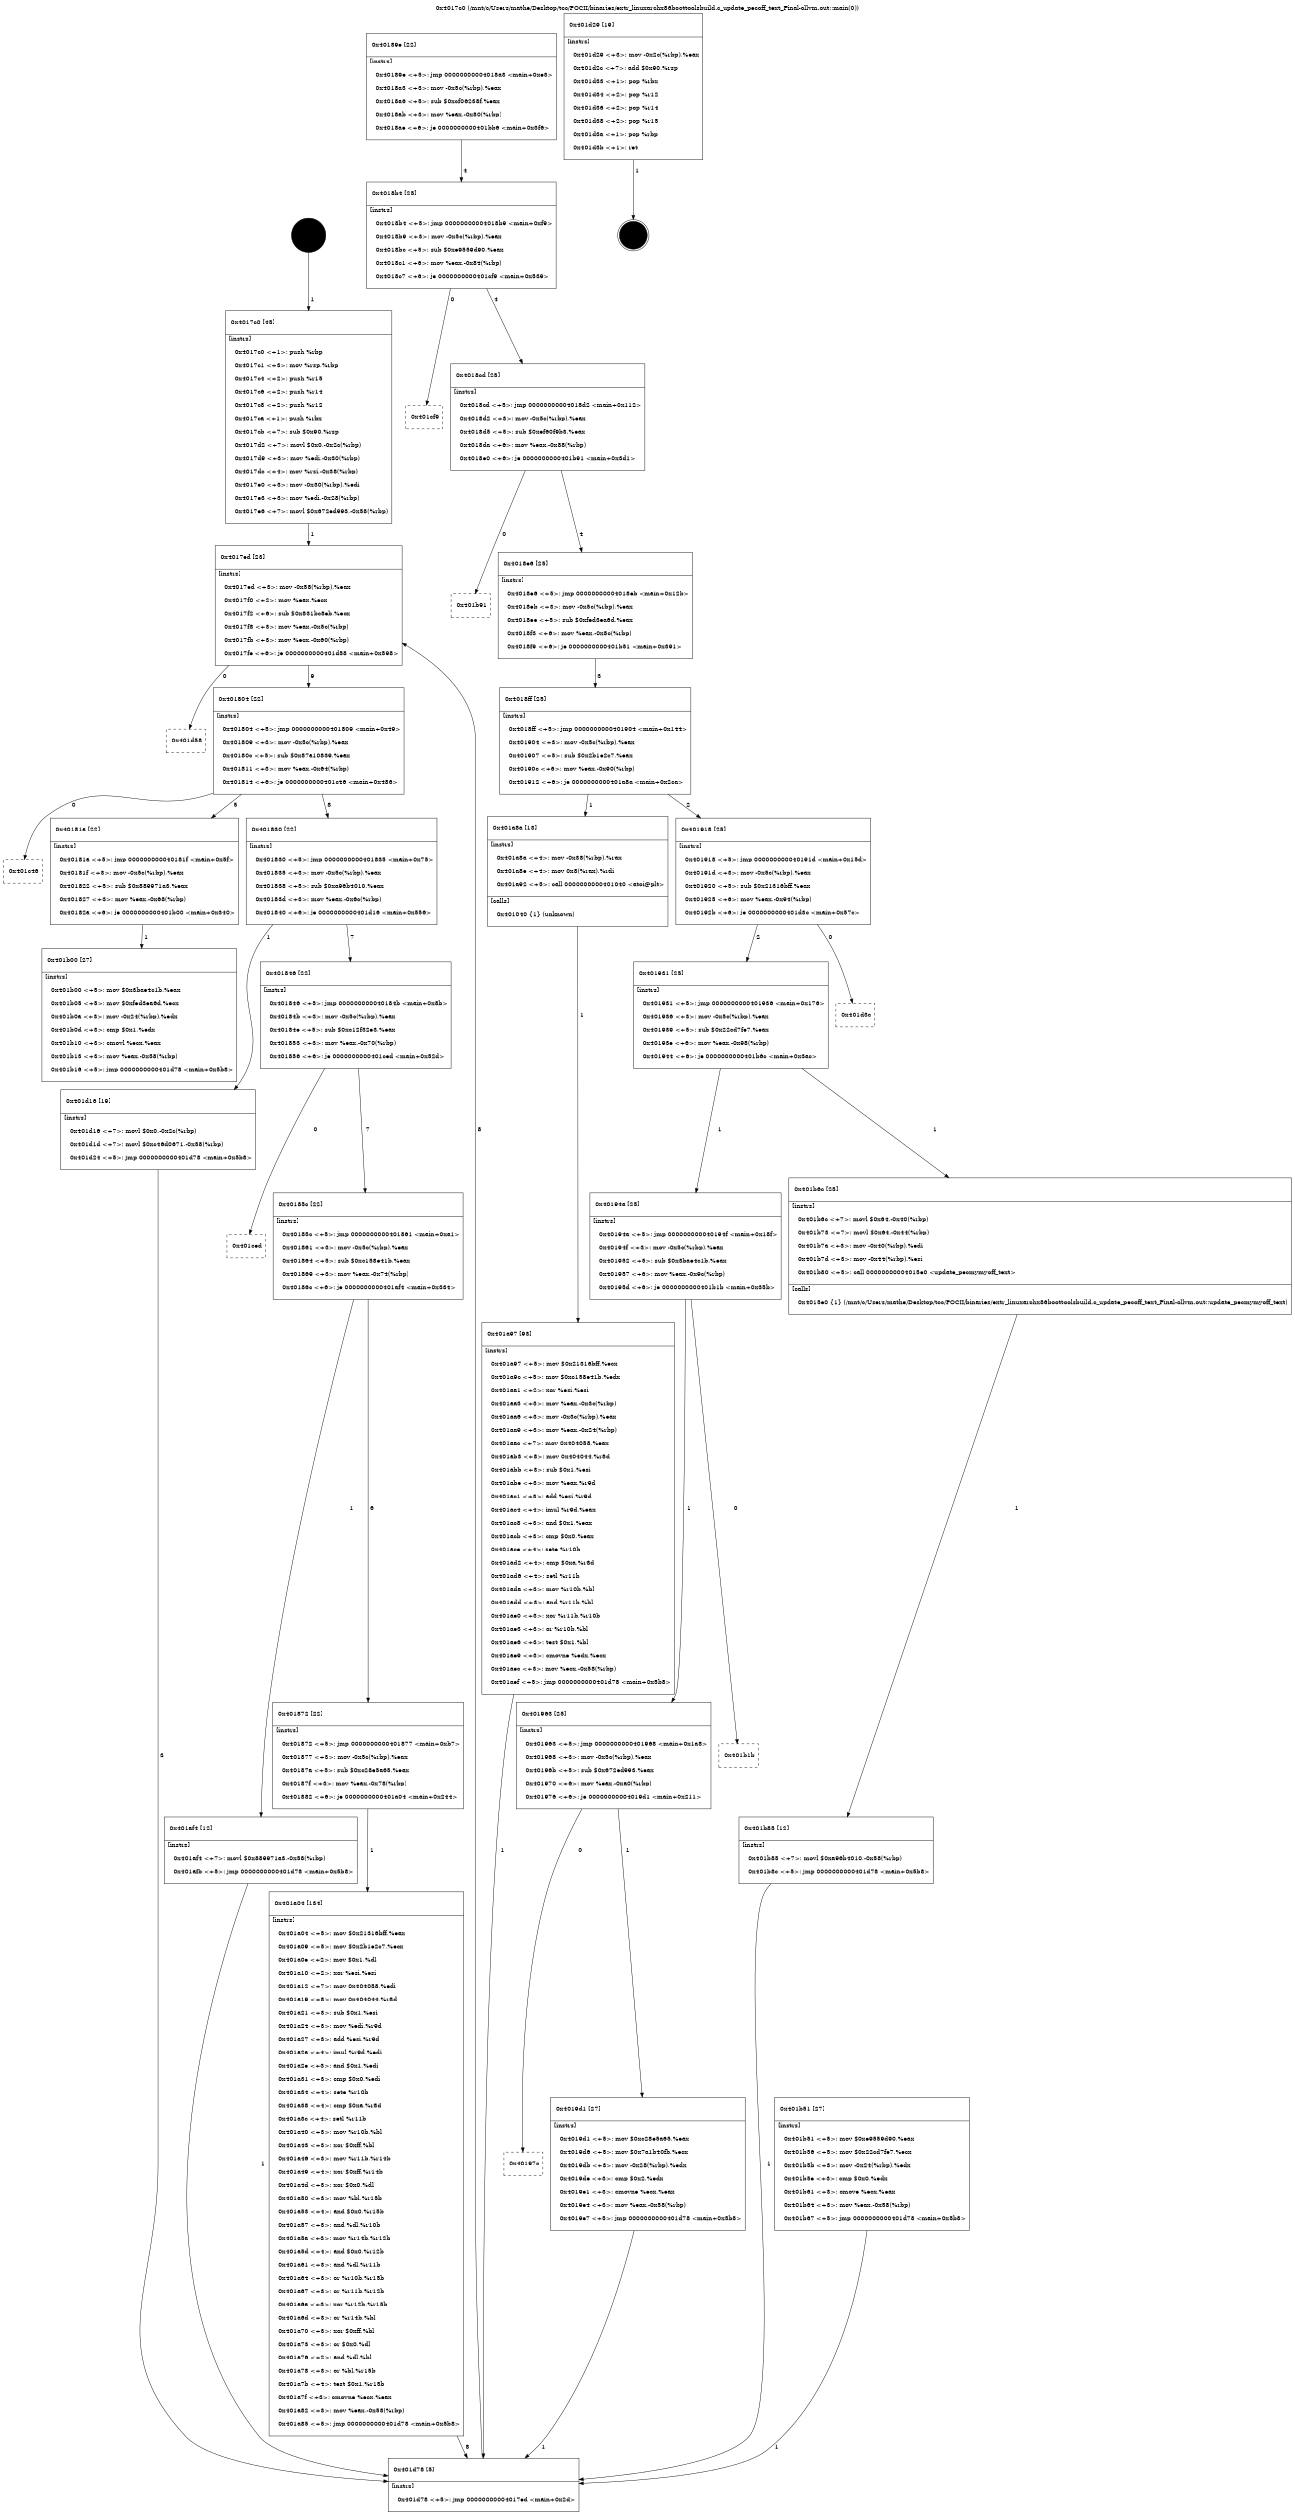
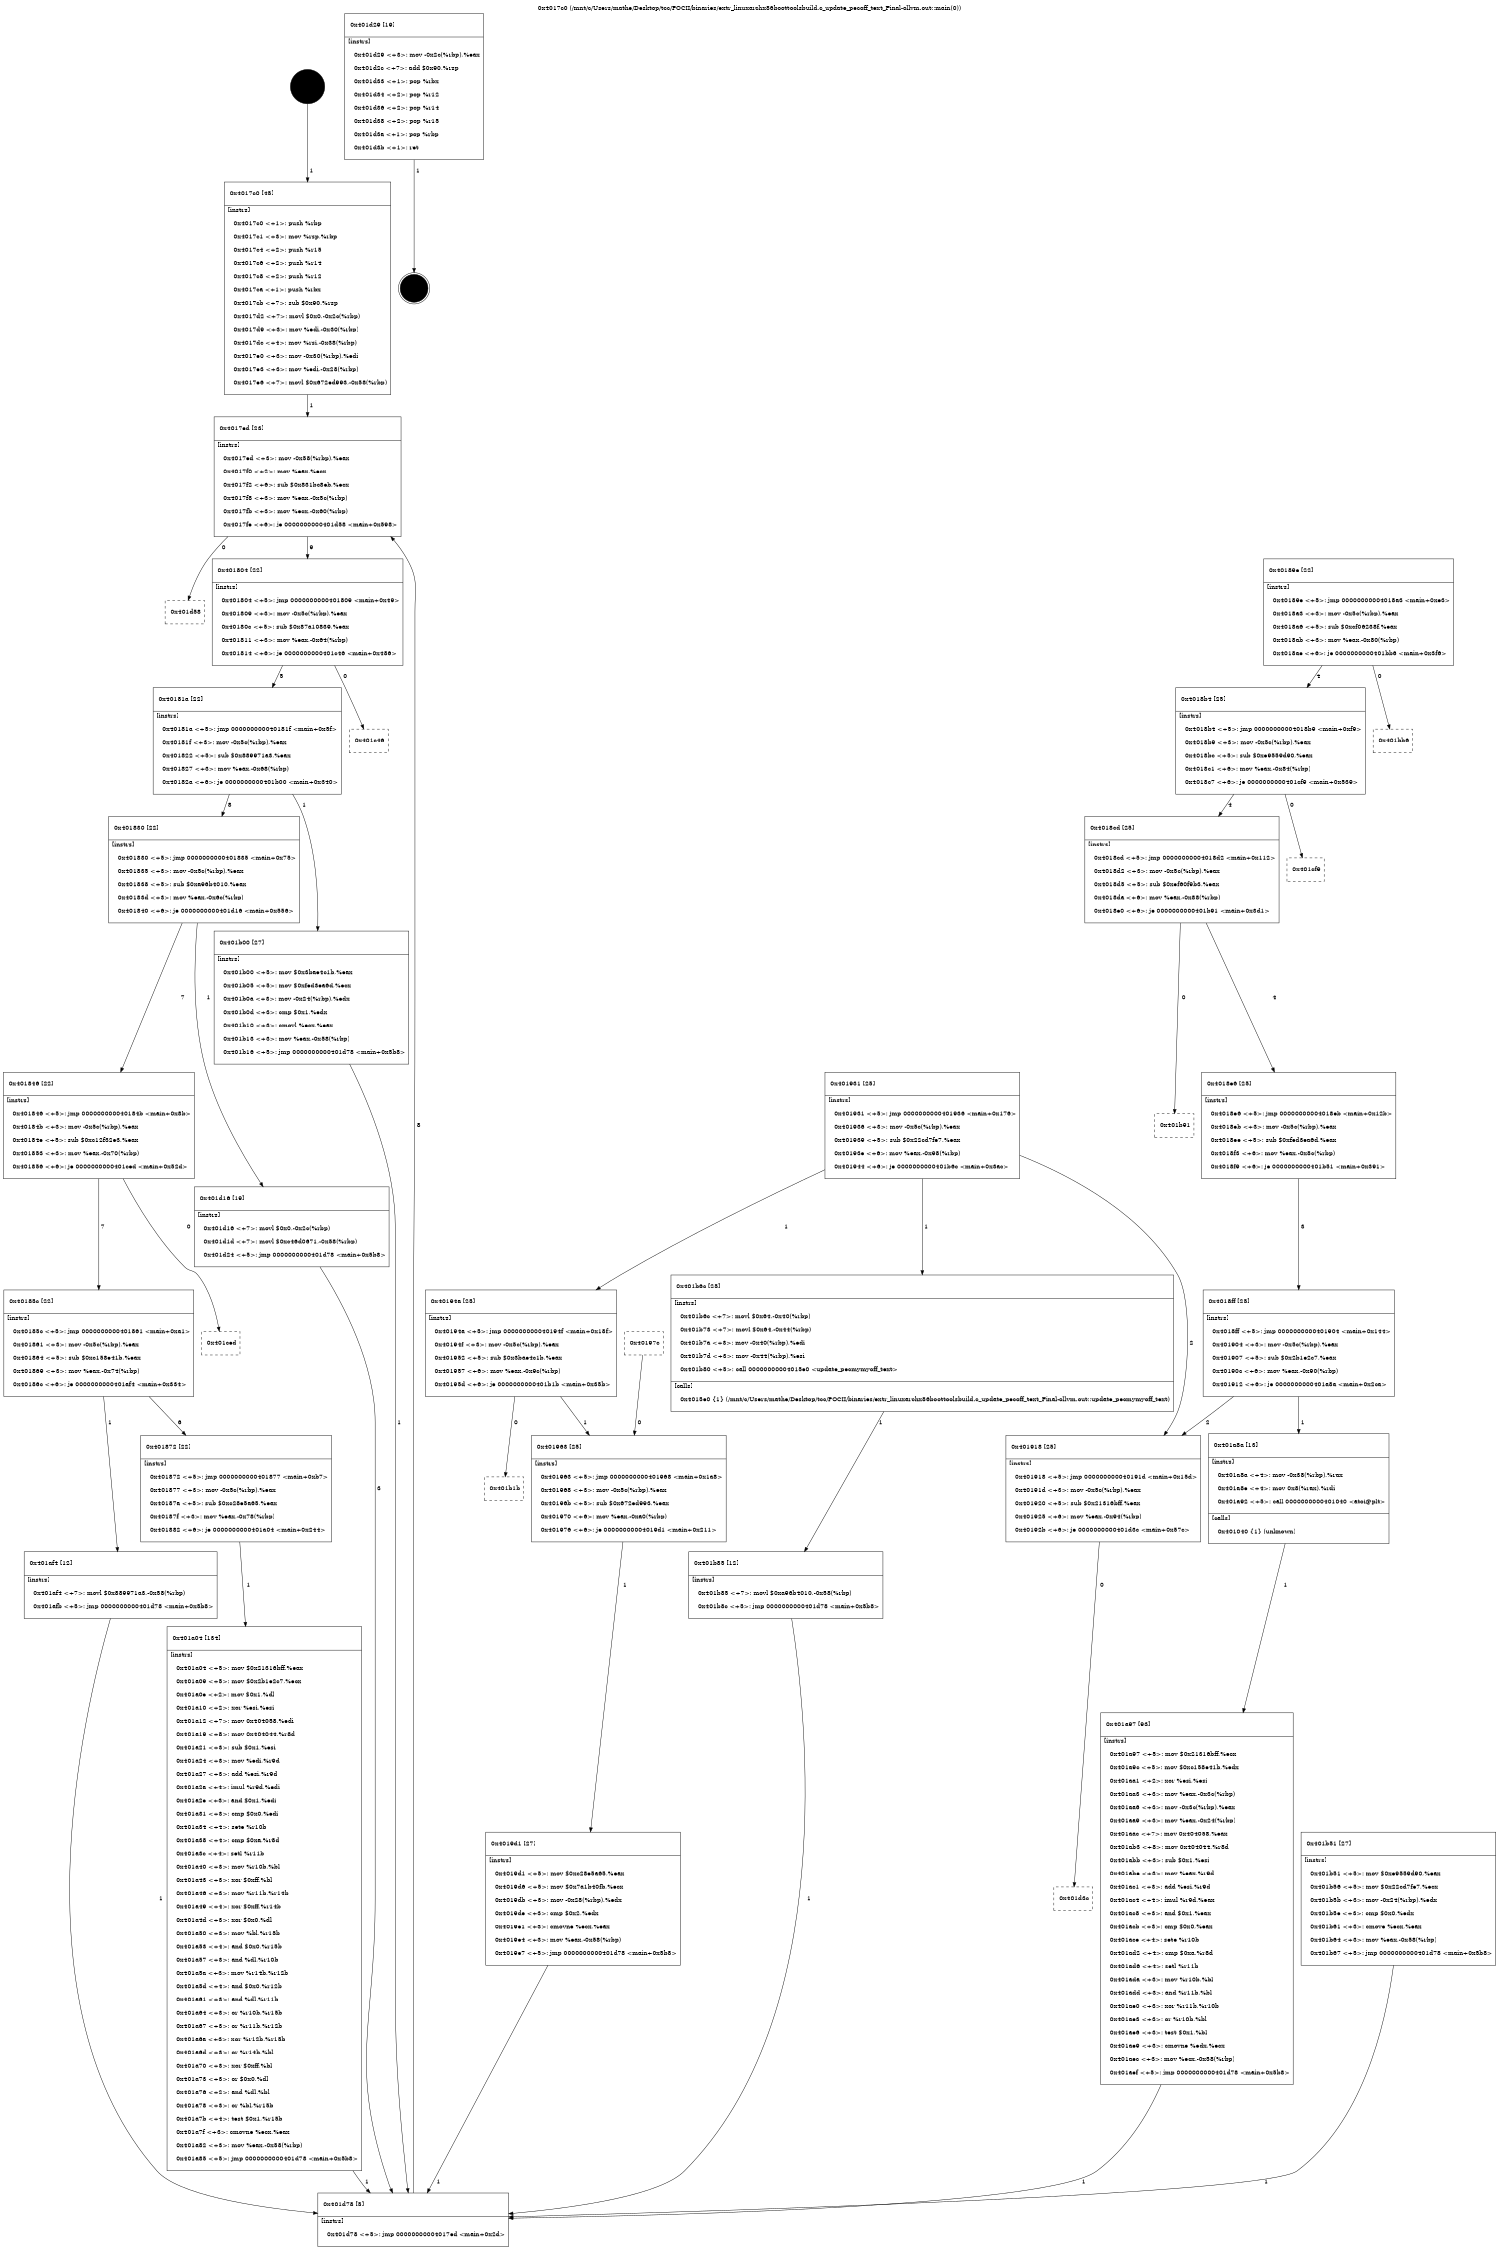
none -> (1393, 741)
(325, 804) -> (226, 803)
(753, 941) -> (1167, 1259)
none -> (395, 1623)
(531, 1974) -> (639, 1393)
(466, 2447) -> (366, 2182)
